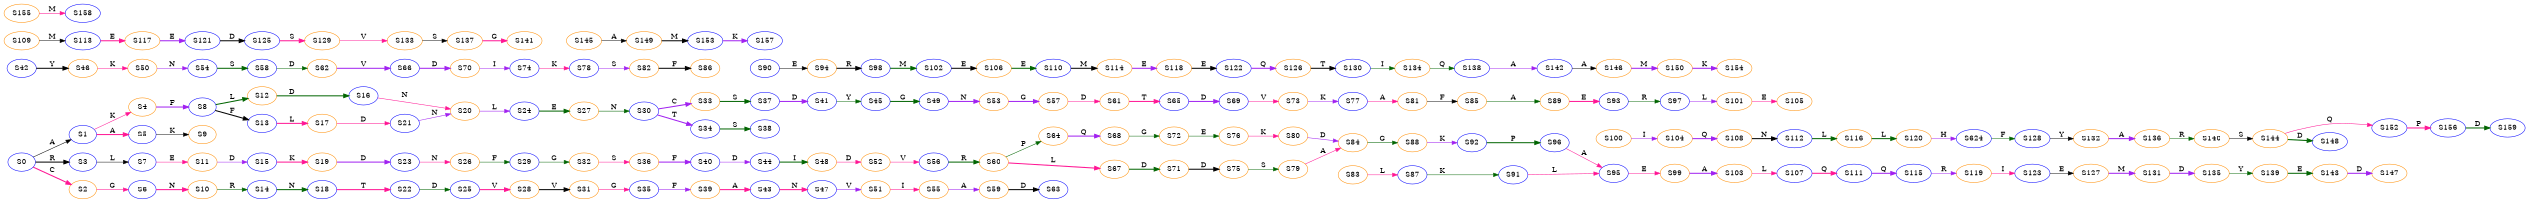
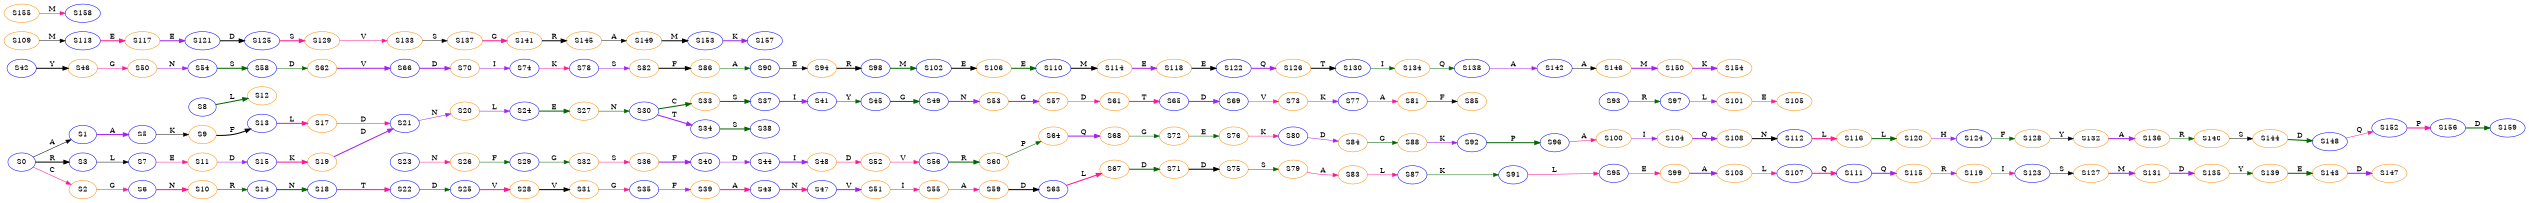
none -> (552, 41)
(113, 64) -> (113, 64)
none -> (732, 68)
(363, 96) -> none
(795, 98) -> (795, 98)
(1555, 101) -> none
(142, 107) -> none
(672, 107) -> (672, 107)
(229, 114) -> (231, 135)
(2326, 124) -> (2357, 135)
(110, 135) -> (110, 135)
(1293, 136) -> (1293, 136)
(1822, 139) -> (1822, 139)
(1974, 139) -> (1974, 139)
(2032, 139) -> (2032, 139)
(1321, 157) -> (1320, 174)
(1582, 157) -> (1580, 141)
(361, 162) -> (361, 144)
(791, 162) -> (791, 162)
(1052, 166) -> (1082, 180)
(2062, 169) -> (2062, 169)
(1914, 173) -> (1914, 173)
(50, 175) -> (50, 175)
(846, 190) -> (846, 190)
(961, 190) -> (961, 190)
